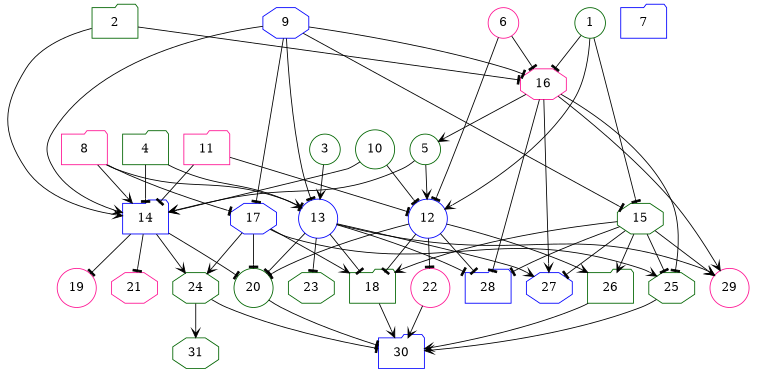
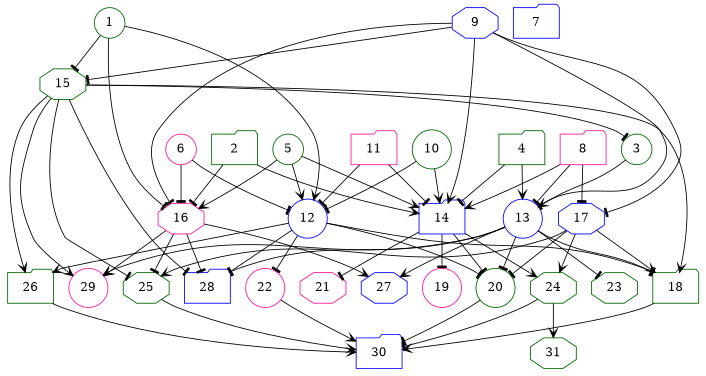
(486, 116) -> (242, 184)
(598, 251) -> (451, 101)
